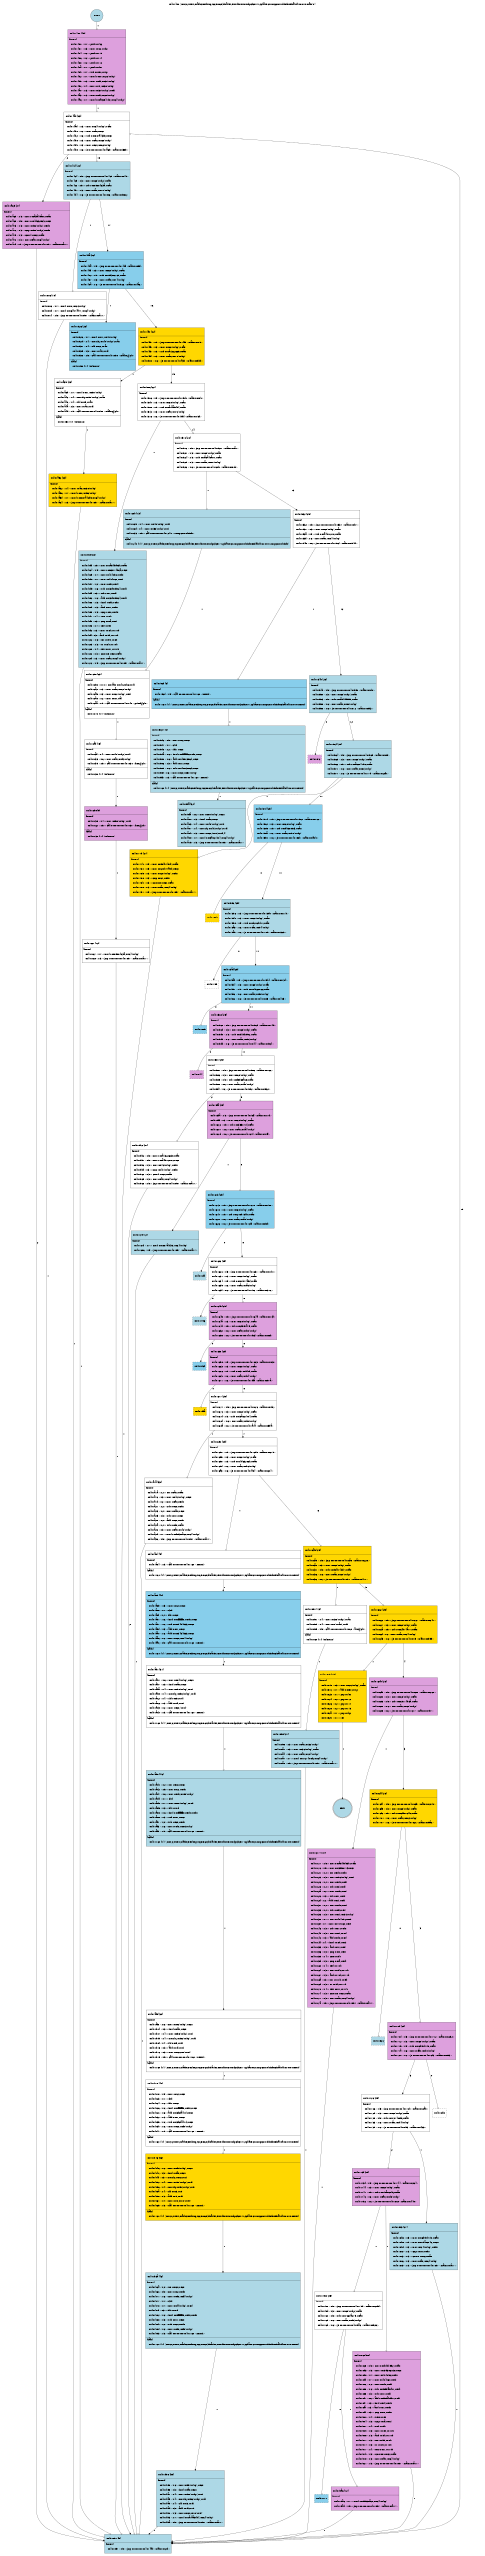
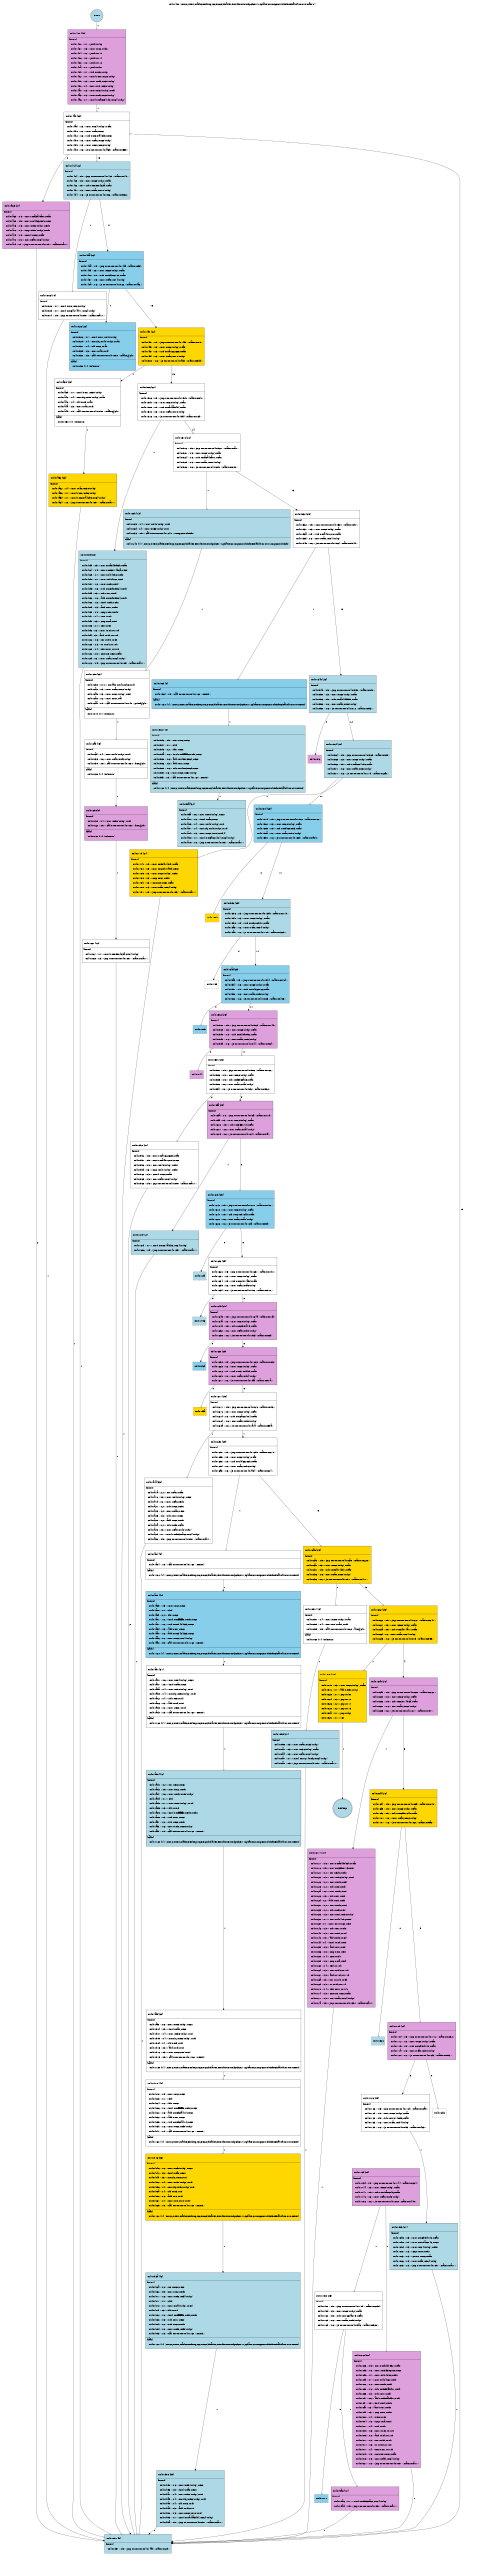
(343, 1808) -> (343, 1808)
(391, 2149) -> none
